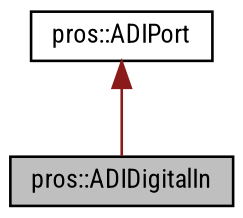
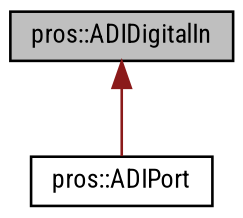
(122, 122) -> (122, 122)
